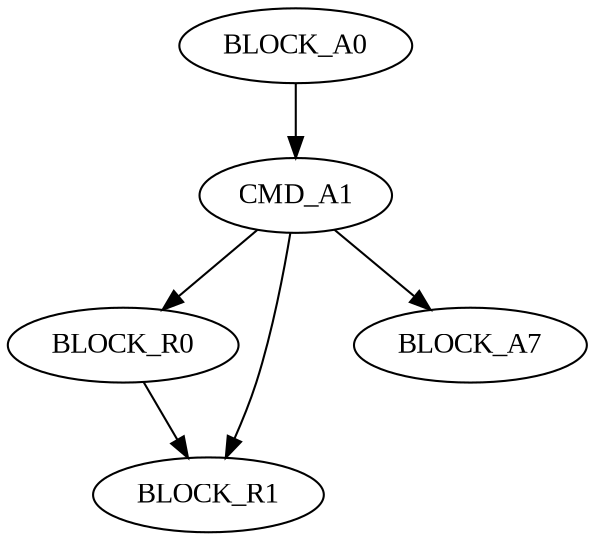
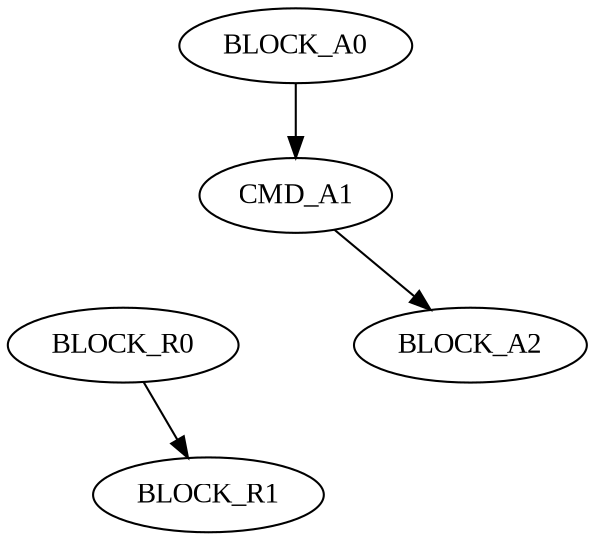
(218, 263) -> none
(269, 337) -> none
(470, 345) -> (470, 345)
